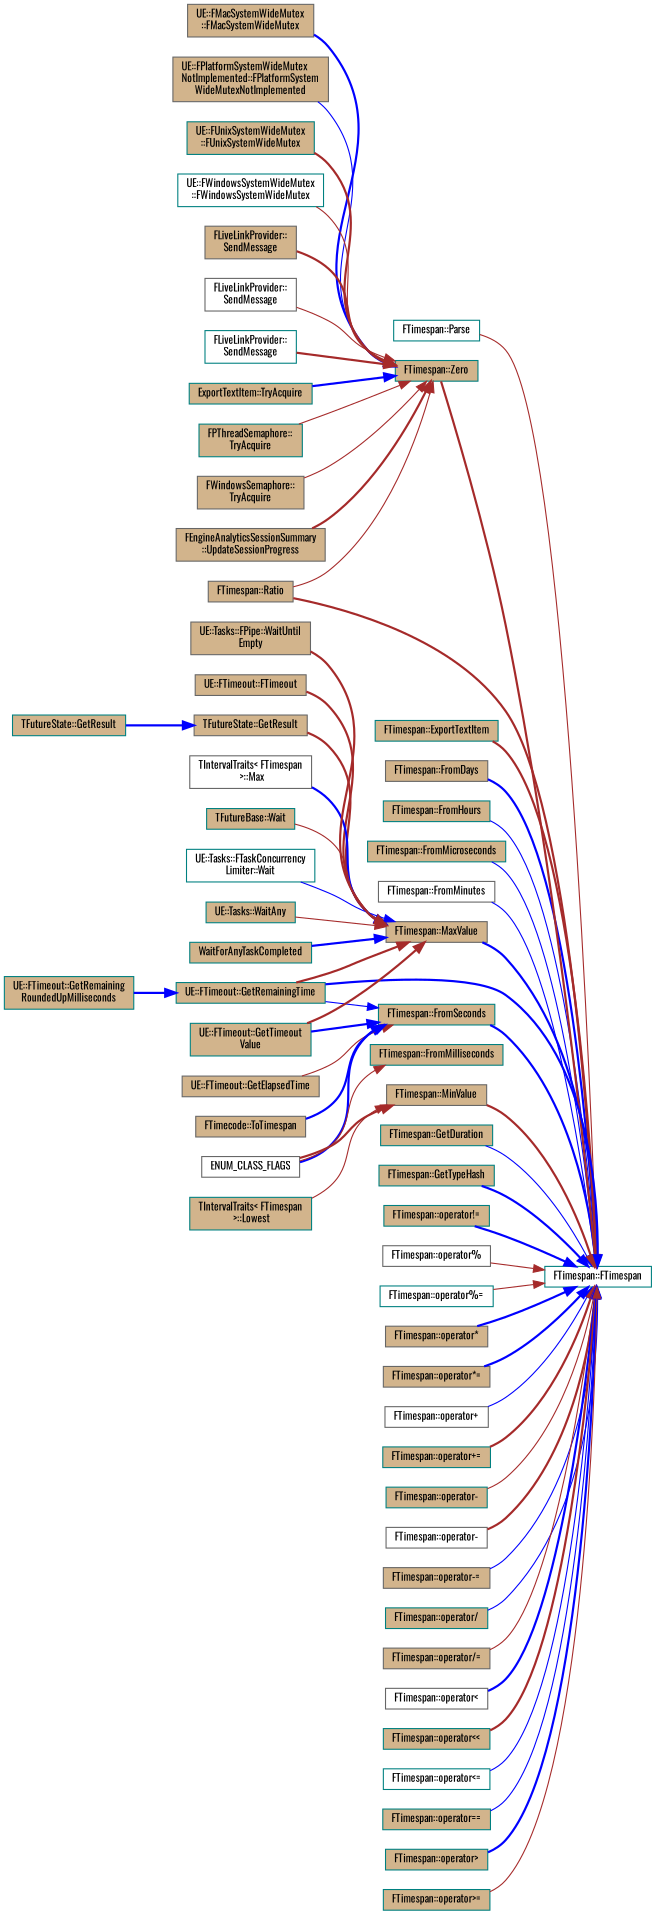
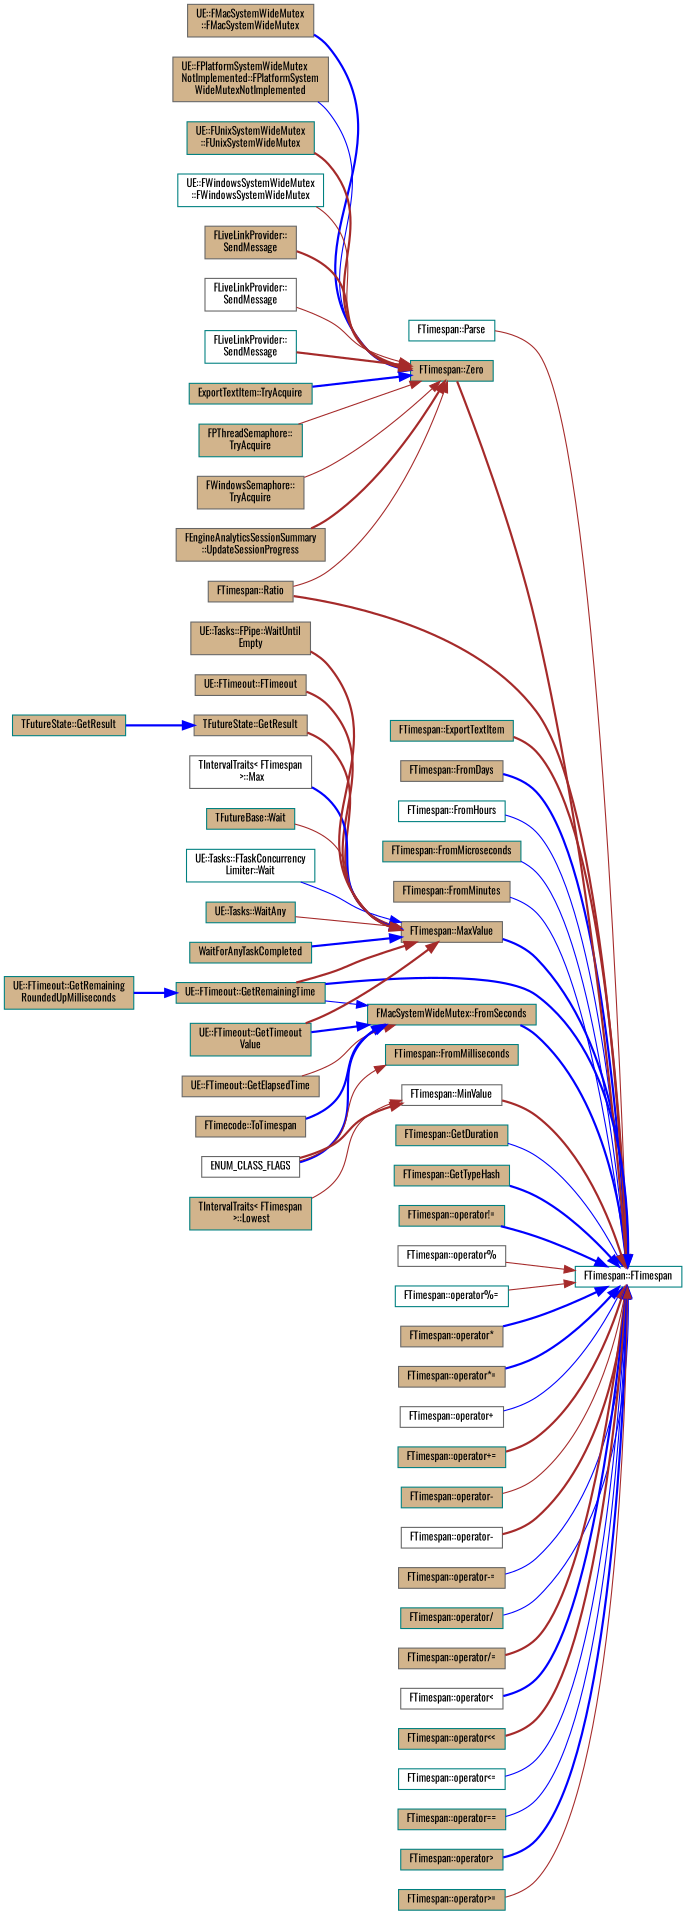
(437, 811) -> (452, 811)
(437, 892) -> (452, 892)
(437, 1015) -> (452, 1015)
(437, 1095) -> (452, 1095)
(561, 1492) -> (593, 1491)
